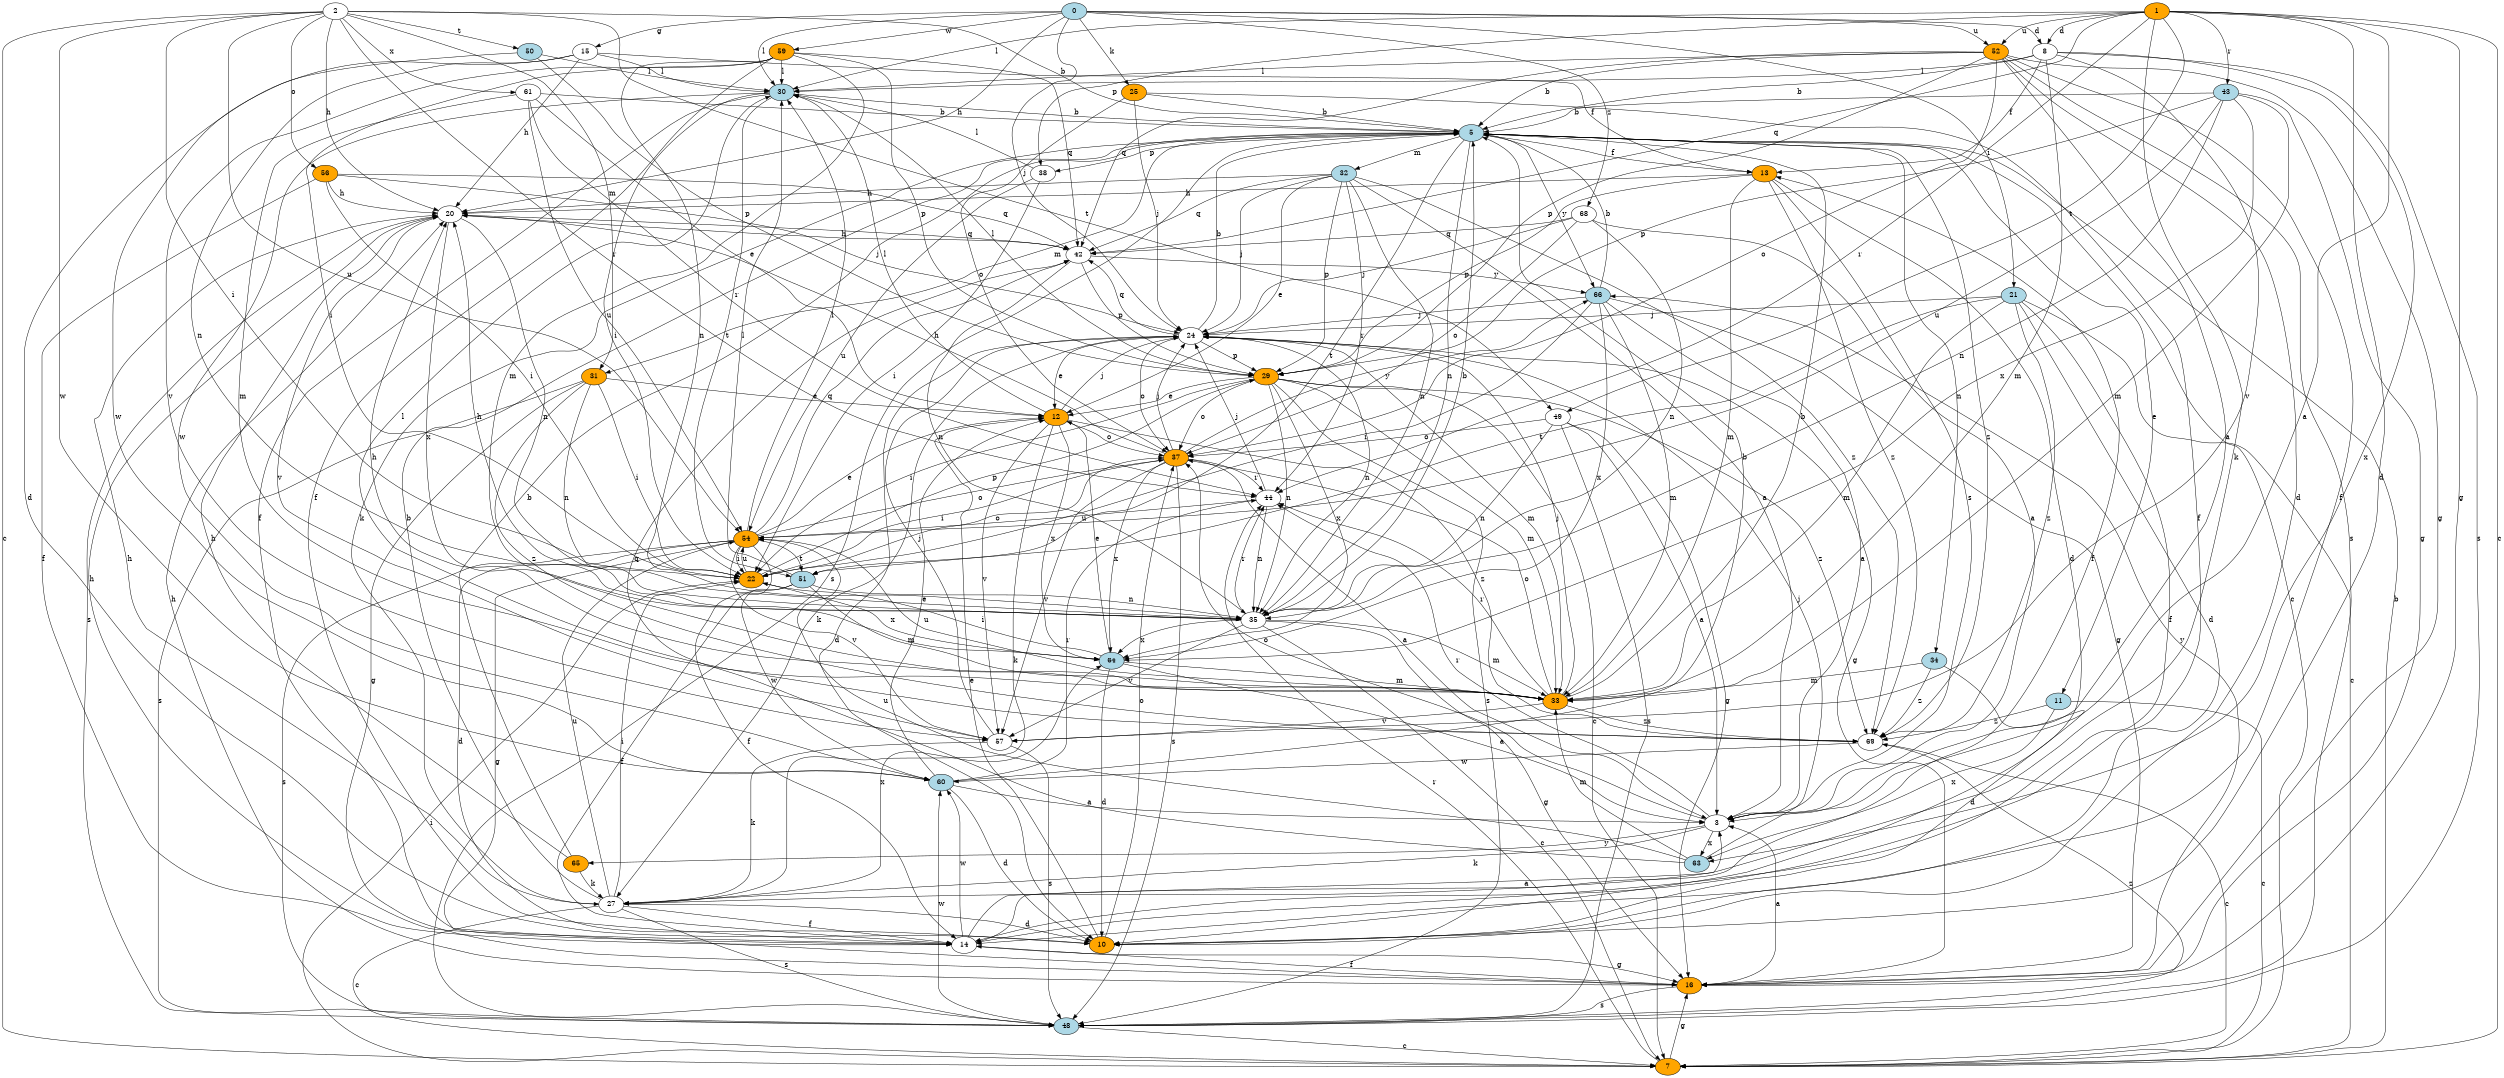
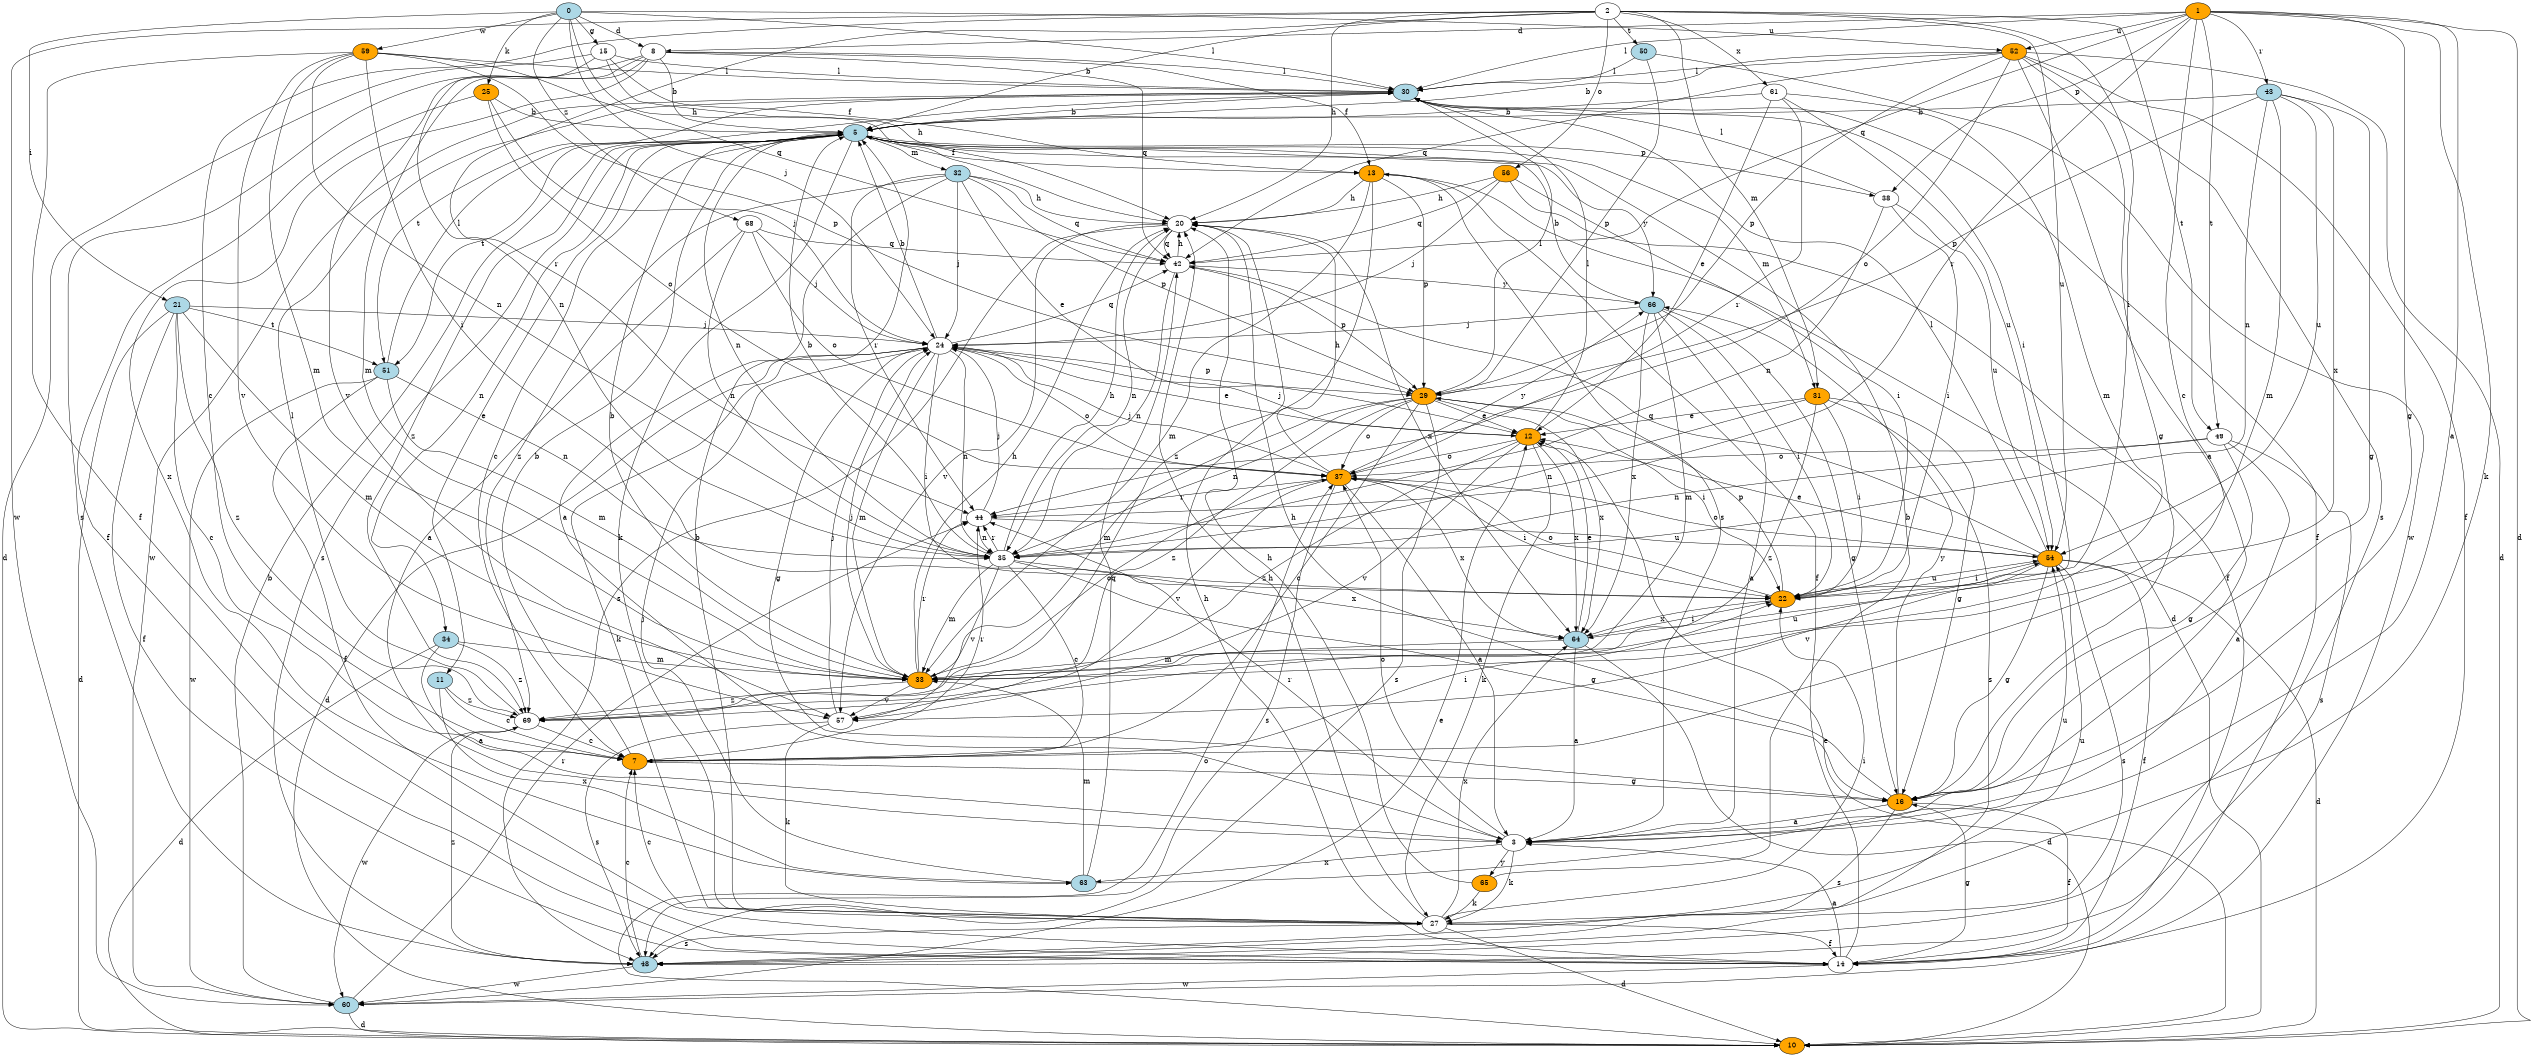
none -> (992, 68)
(1415, 409) -> (1496, 457)
(786, 549) -> none
none -> (1225, 582)
(1325, 817) -> (921, 797)
